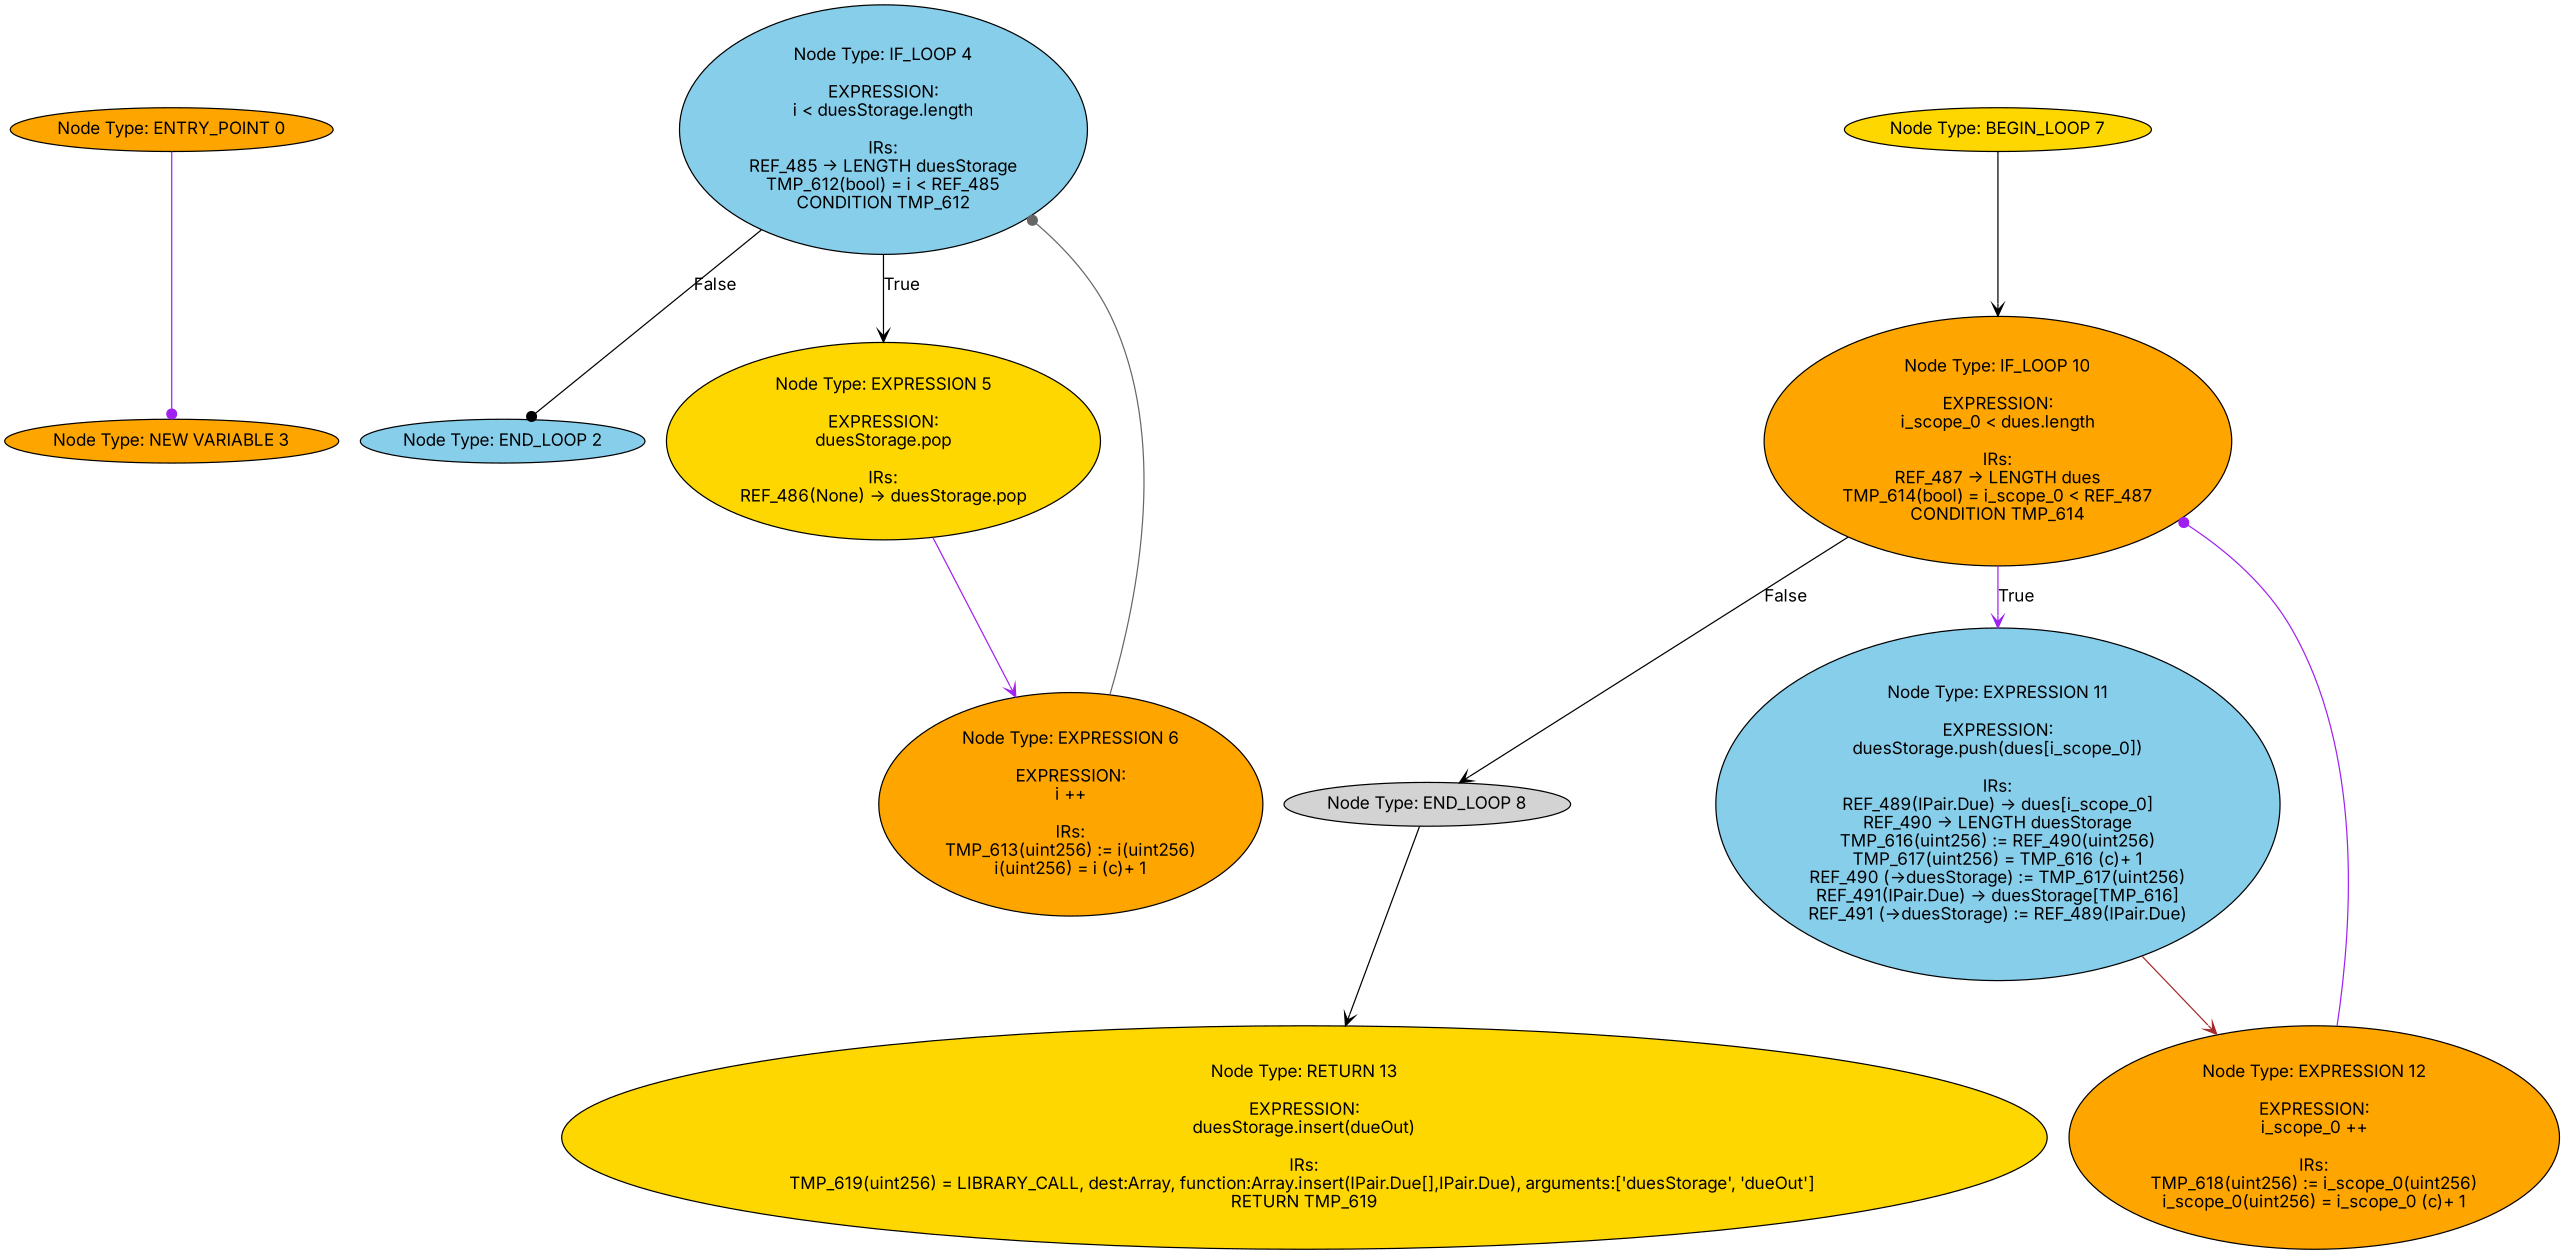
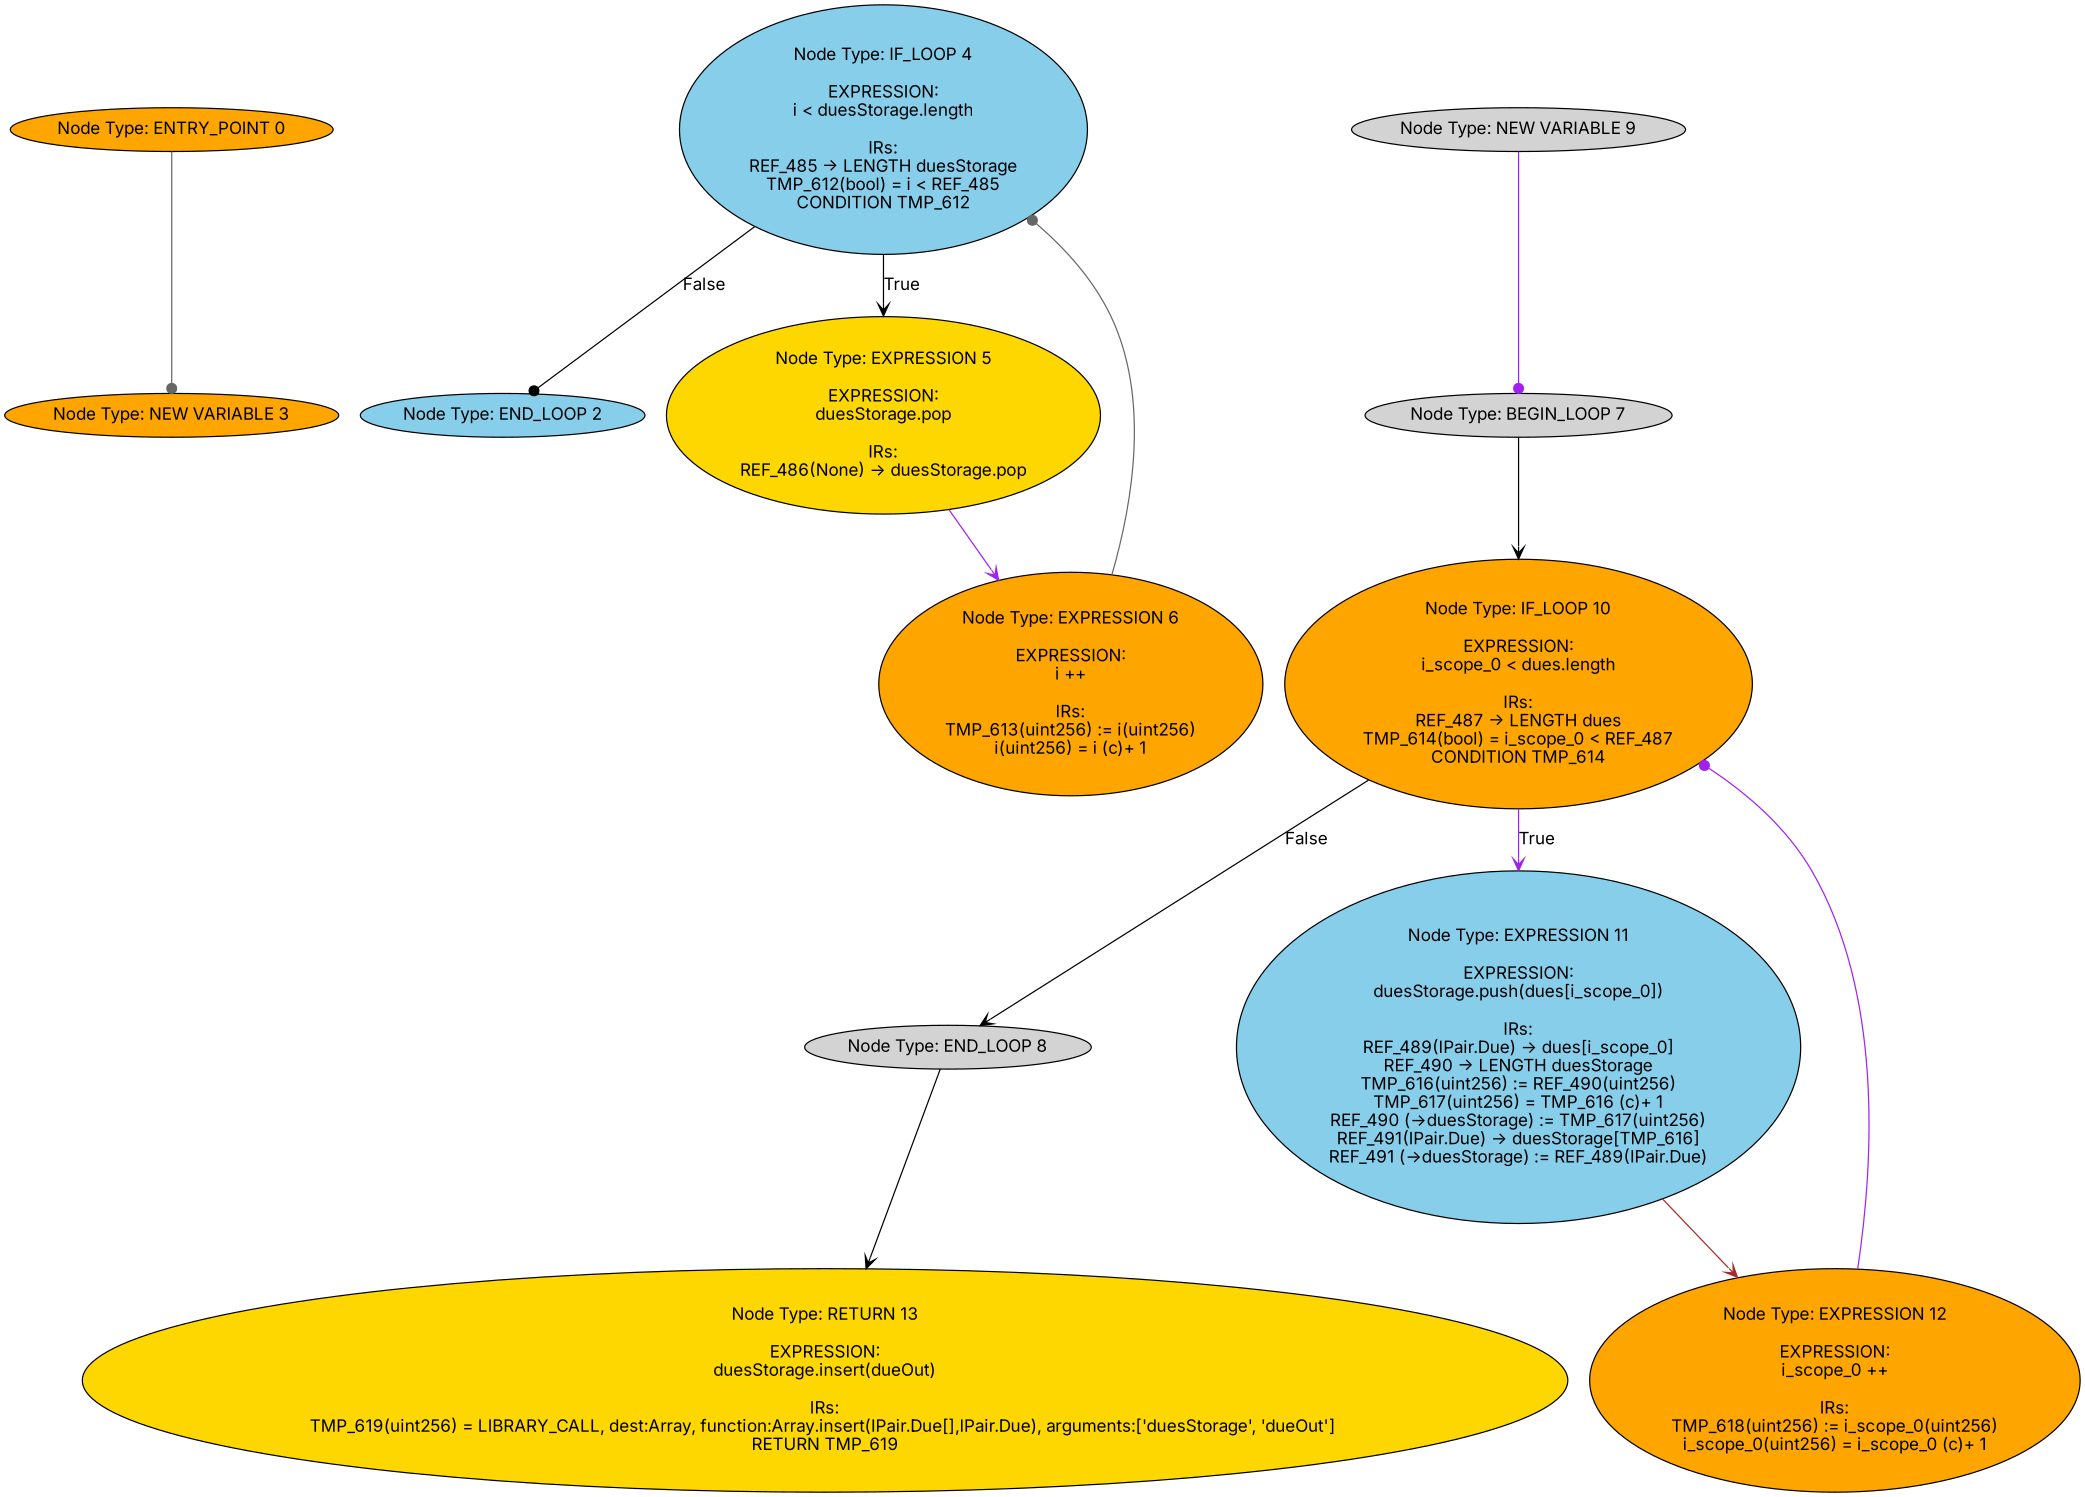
none -> (1519, 130)
(1998, 130) -> (1519, 415)
(172, 280) -> (172, 267)
